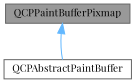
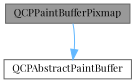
(61, 47) -> (74, 36)
